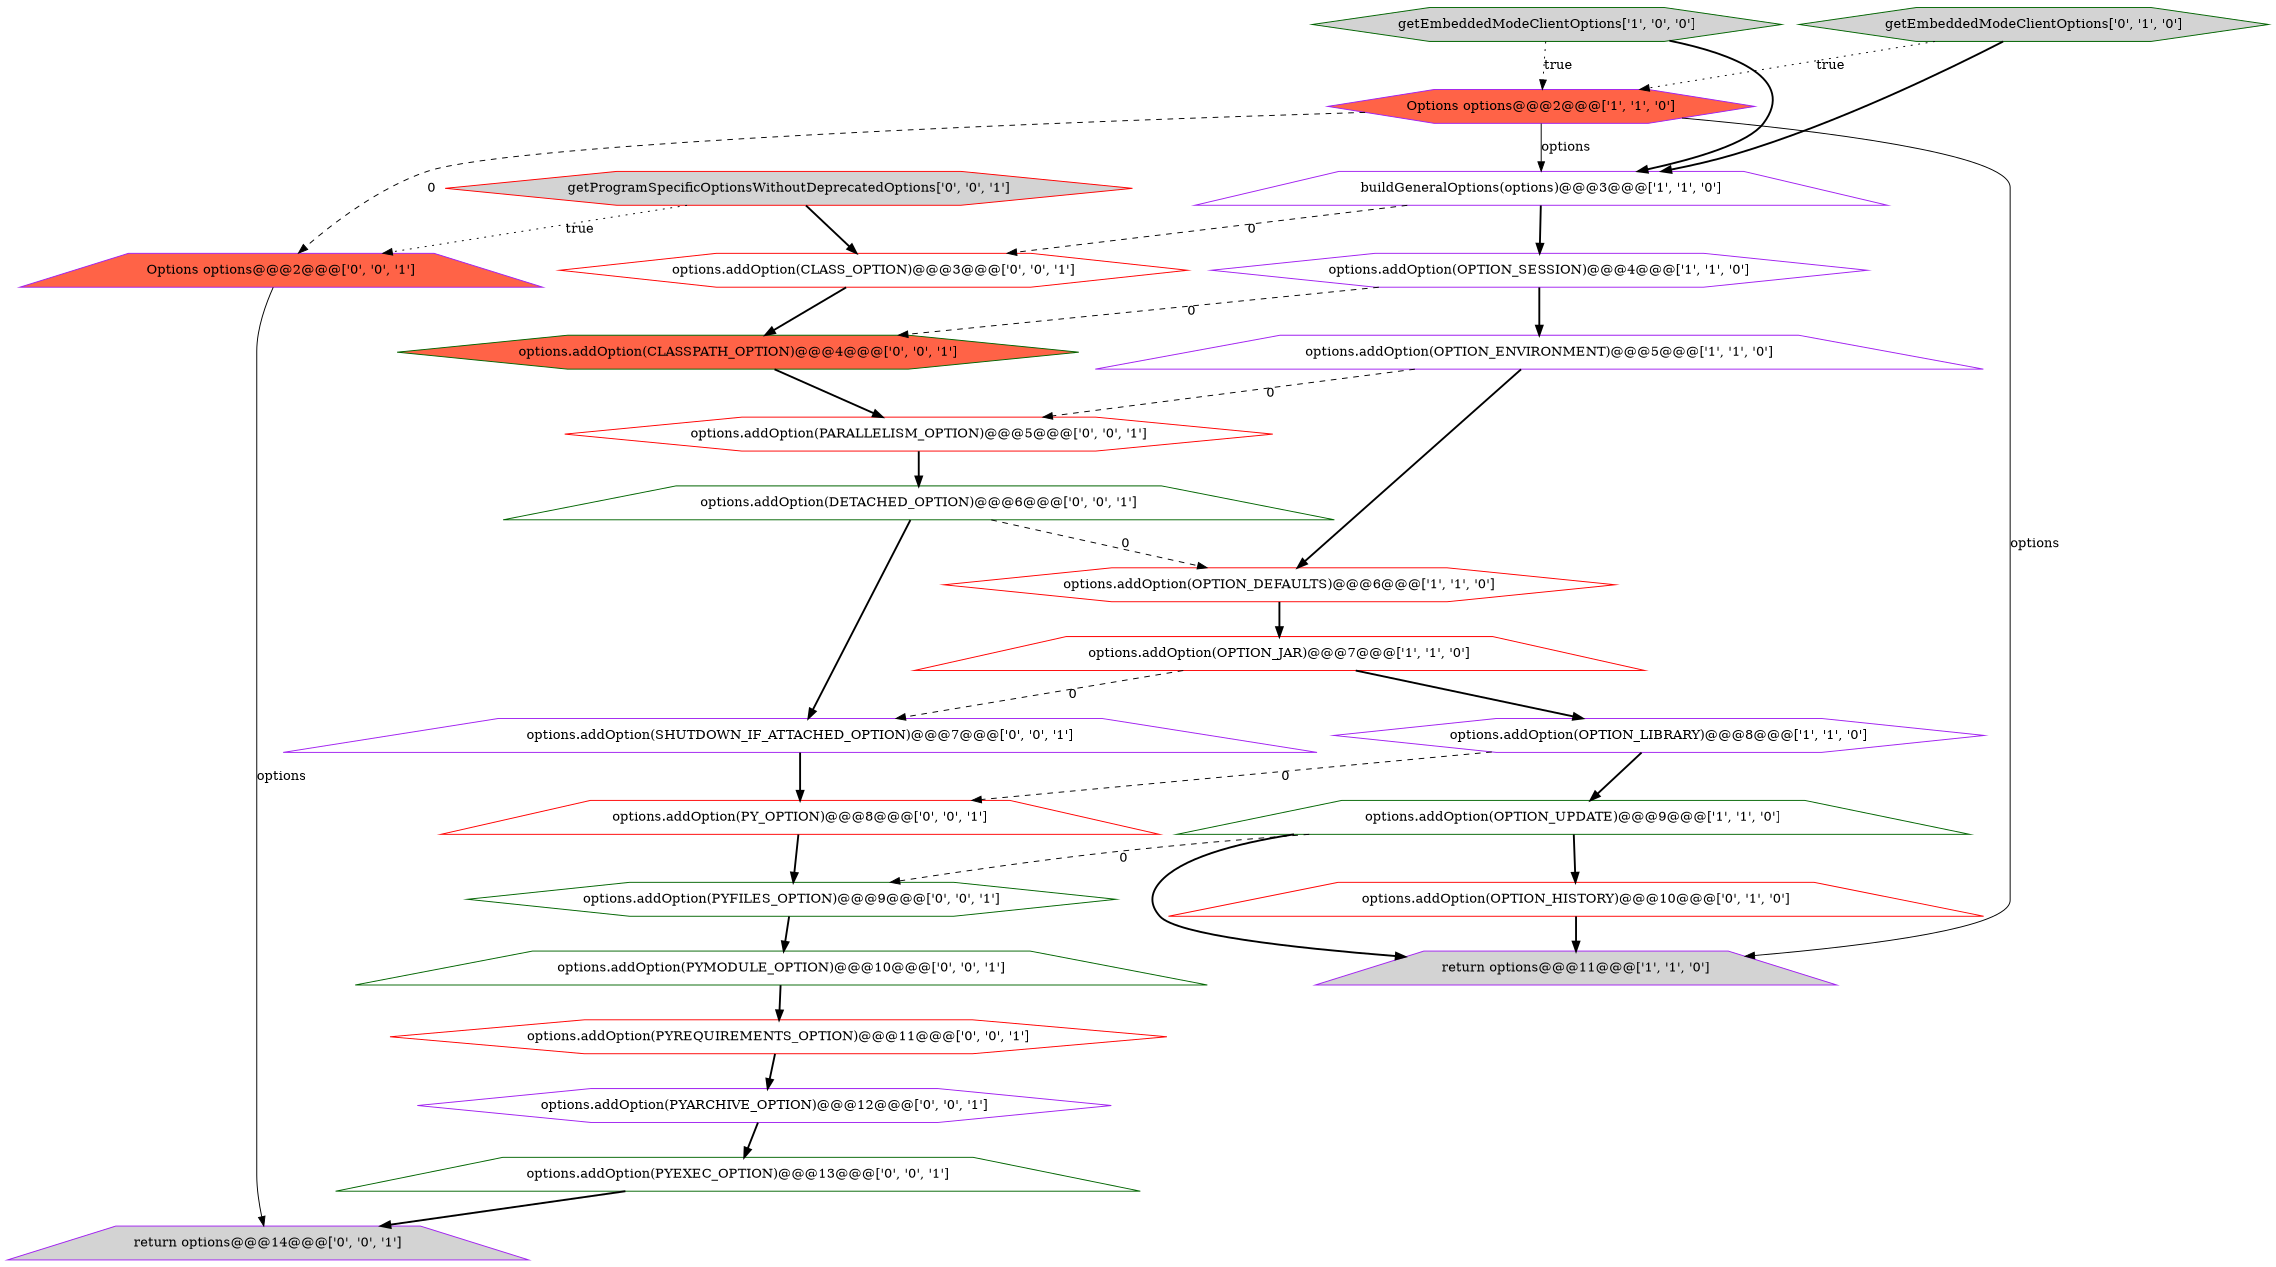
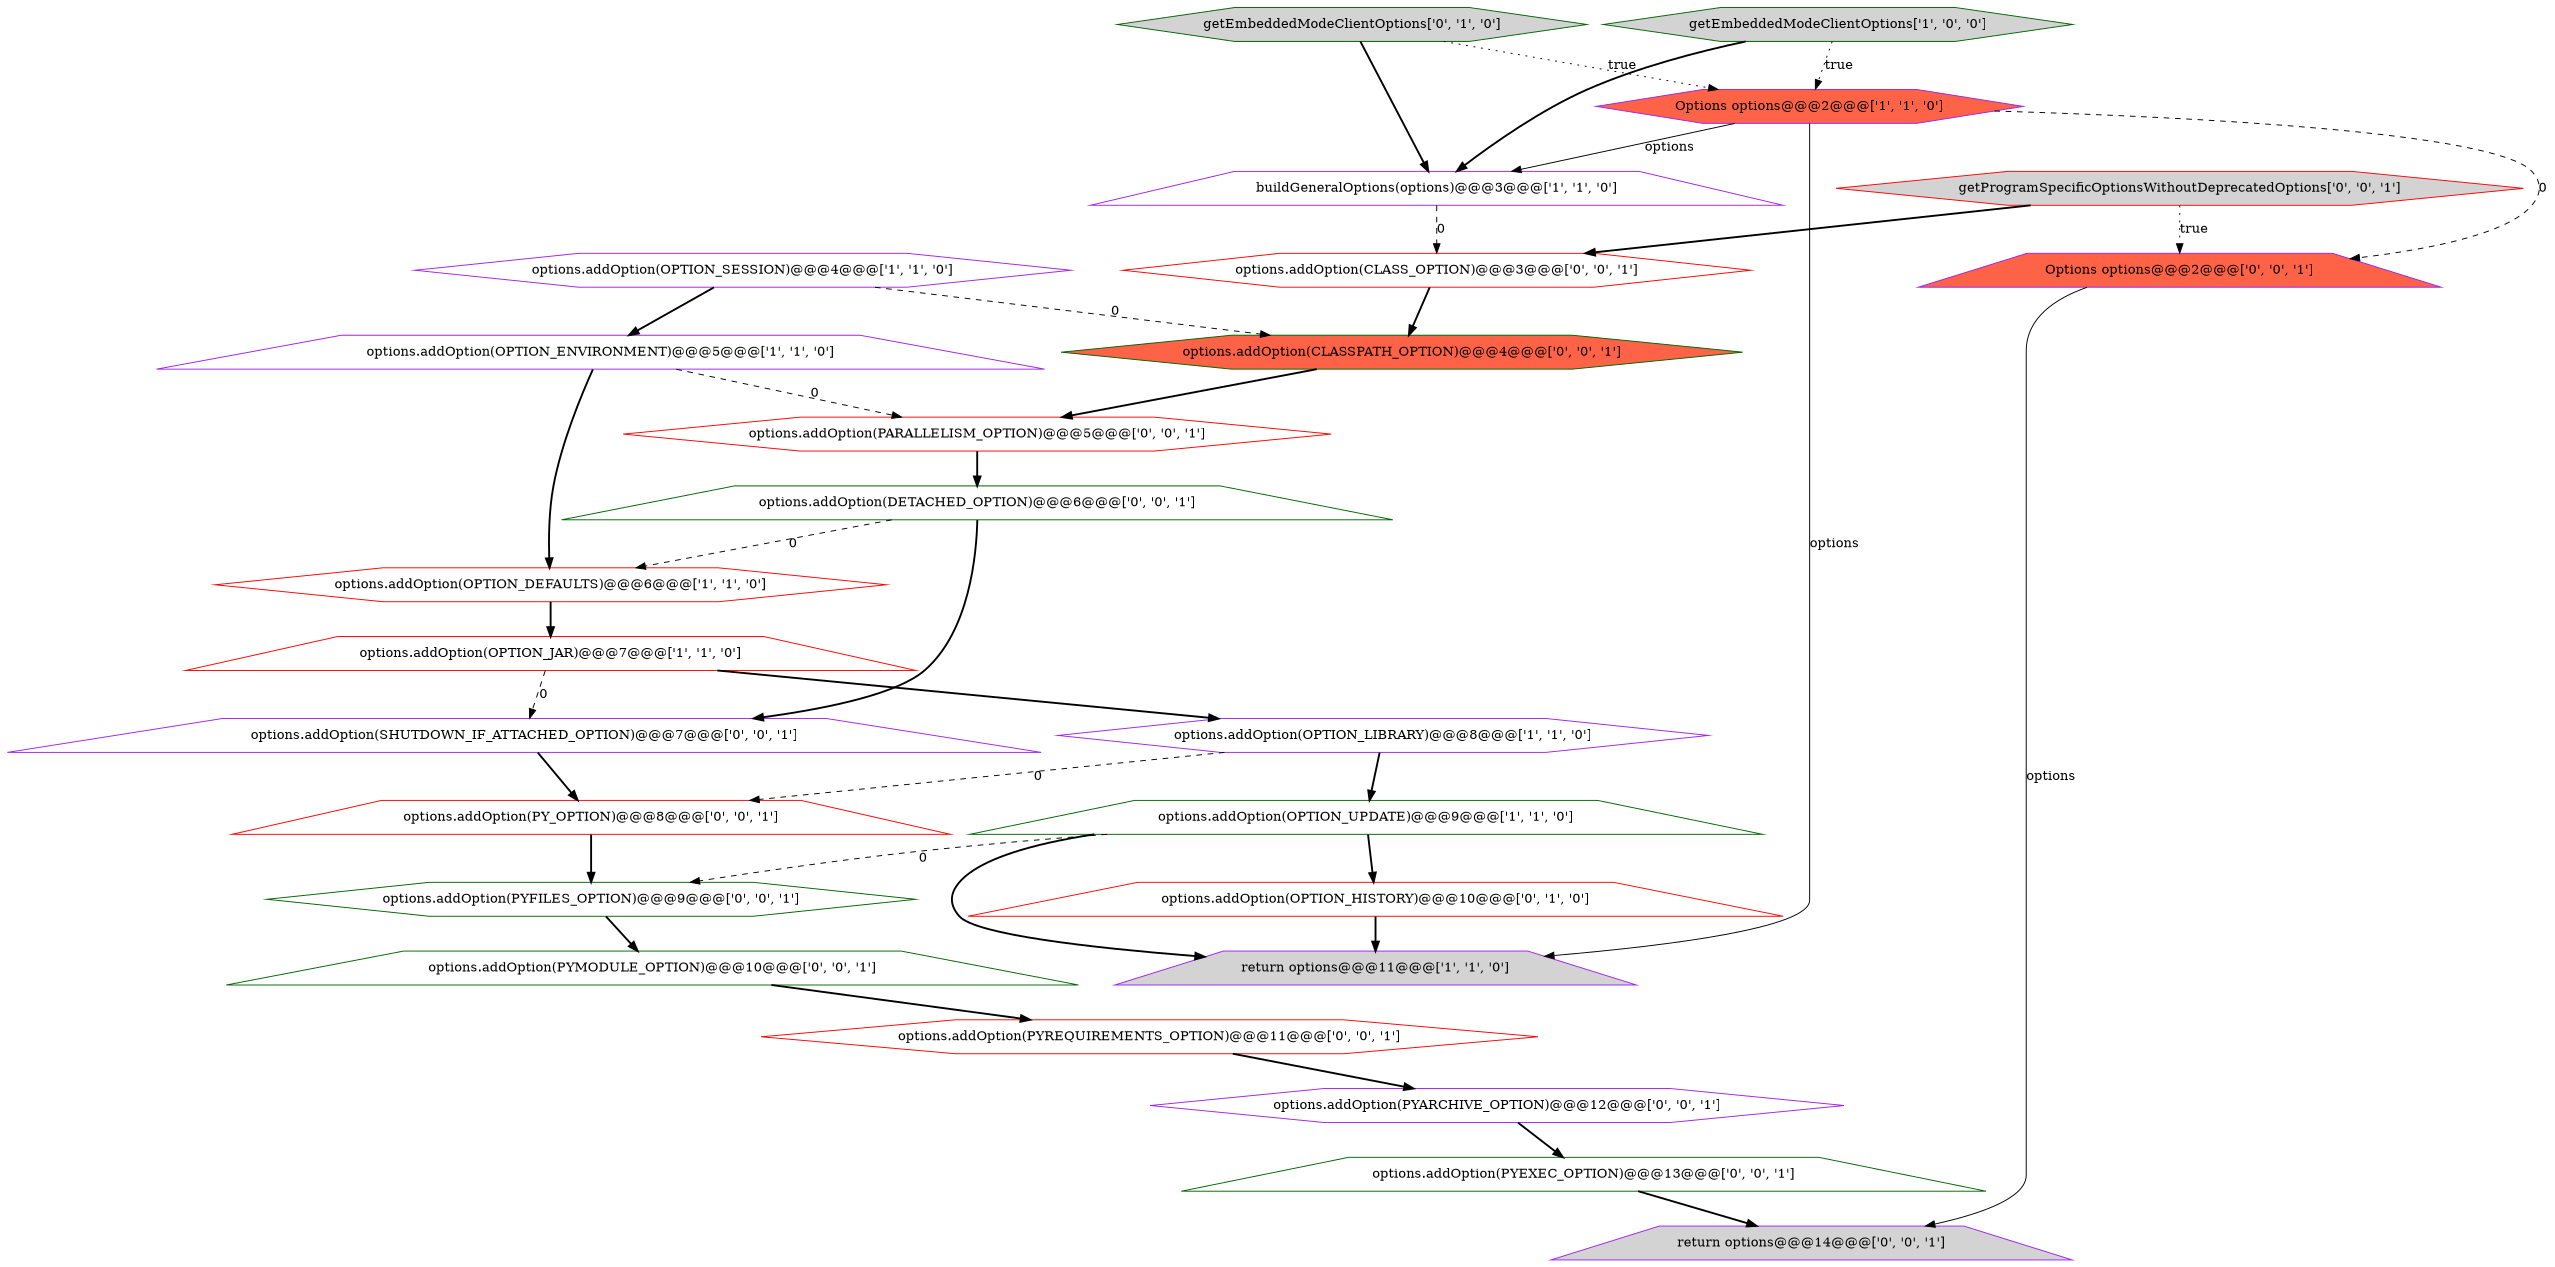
(1540, 225) -> none
